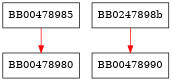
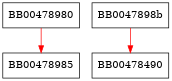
(130, 15) -> (130, 15)
(41, 37) -> (41, 37)
(130, 66) -> (130, 66)
